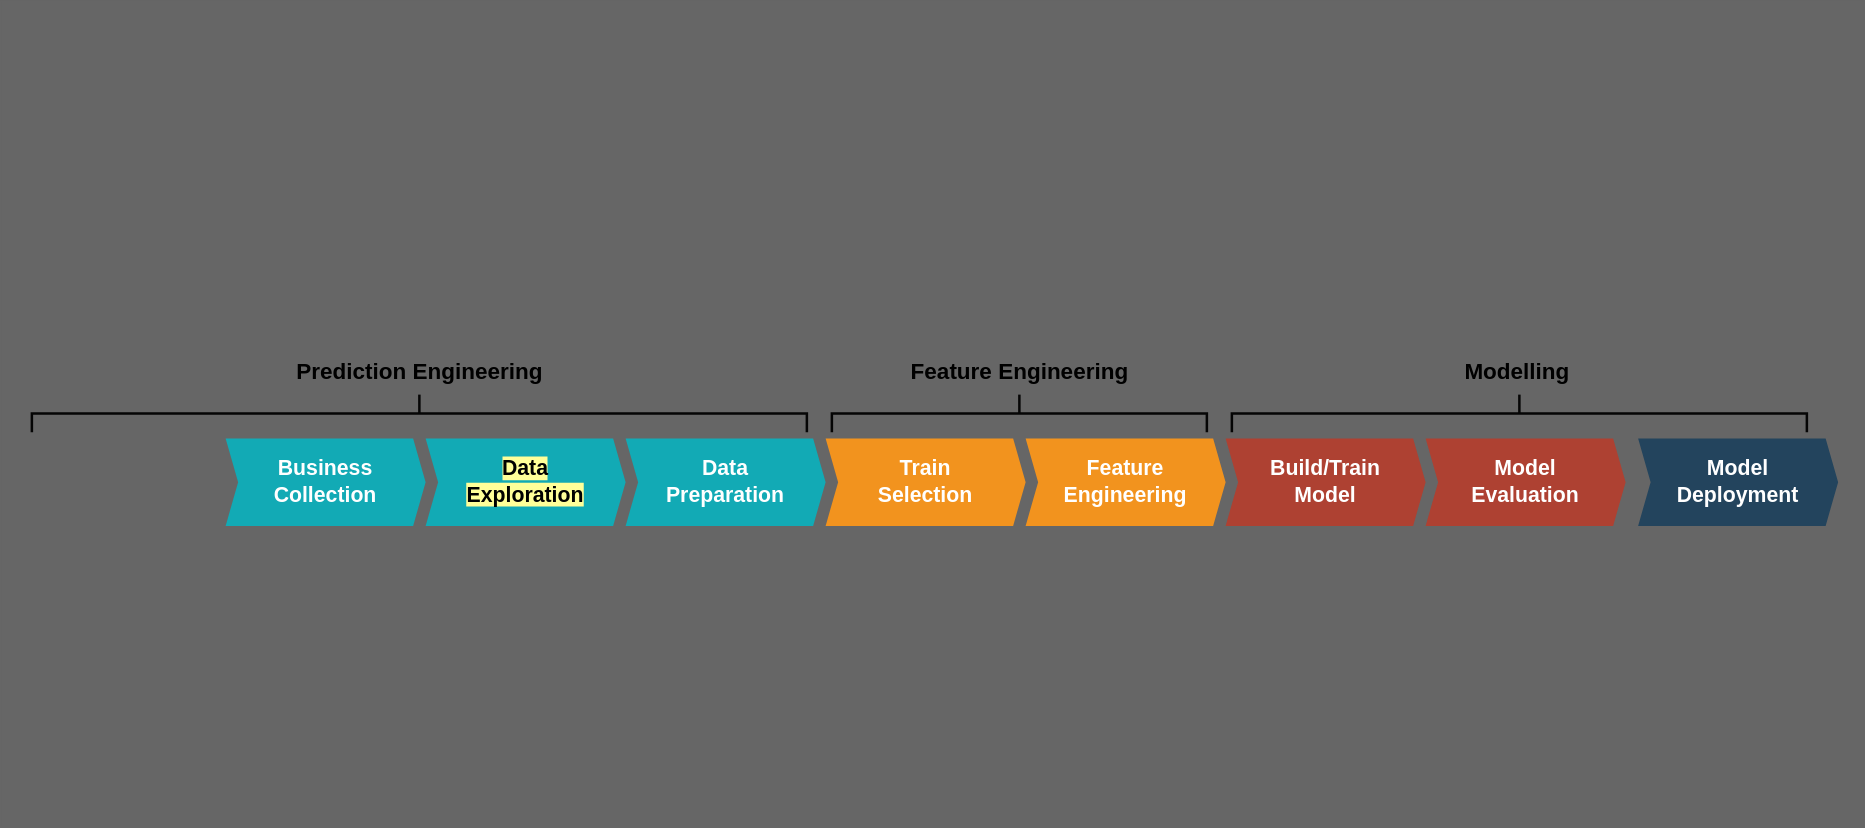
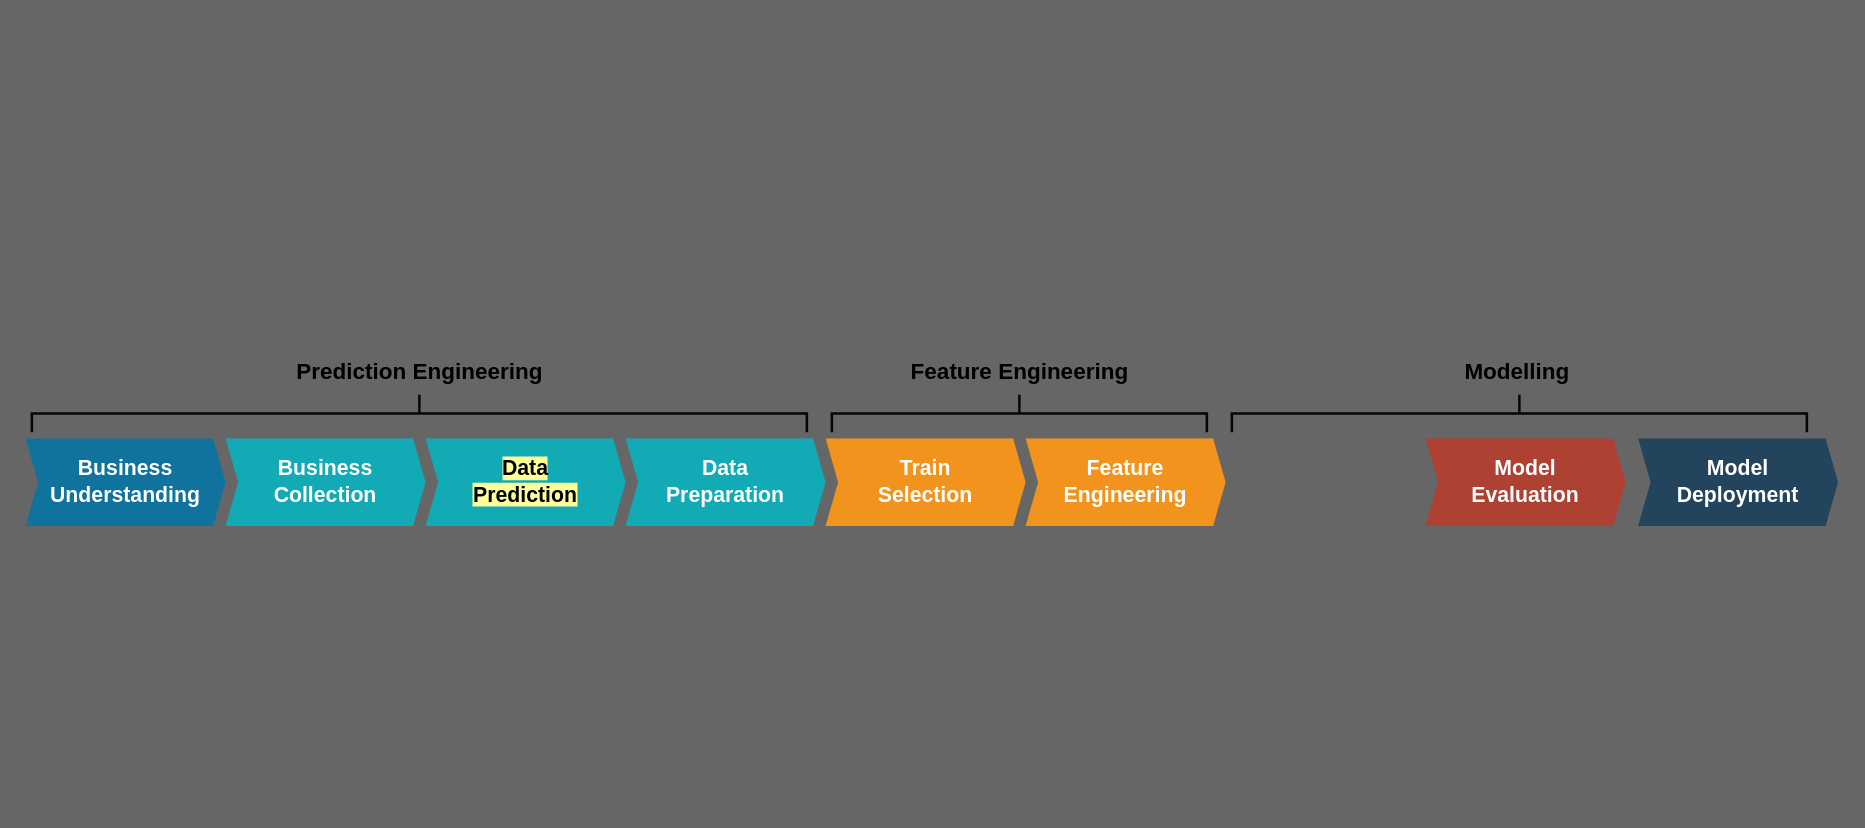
none -> (126, 482)
(526, 482) -> (526, 482)
(1326, 482) -> none
